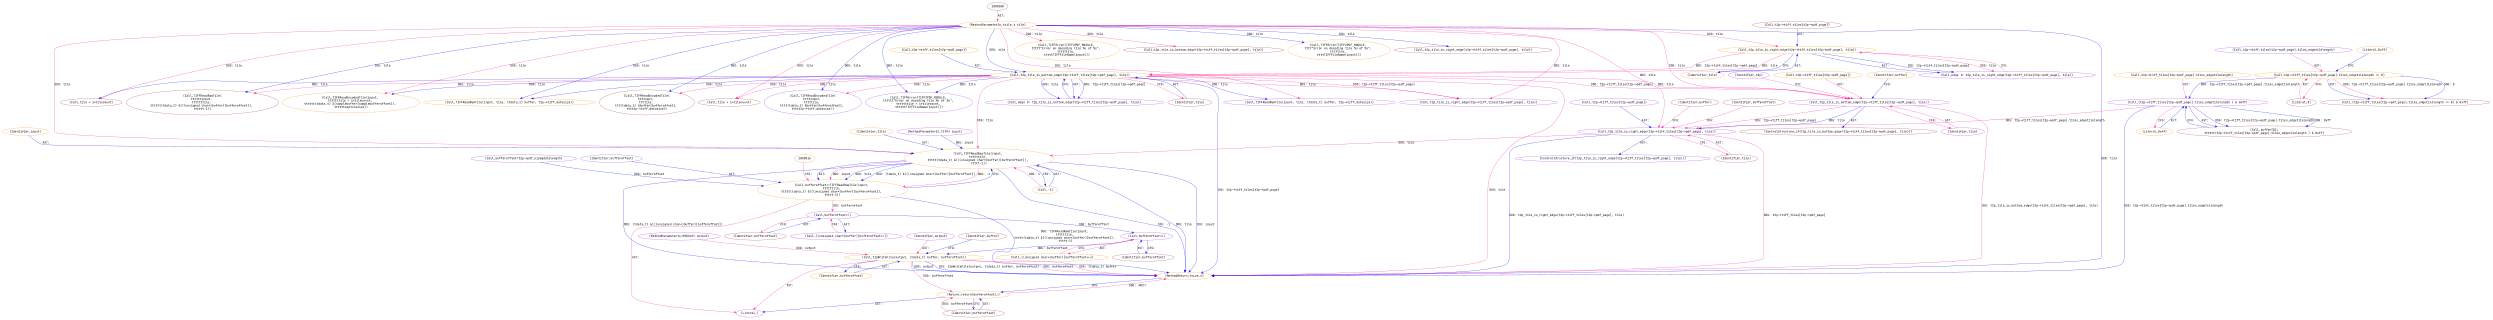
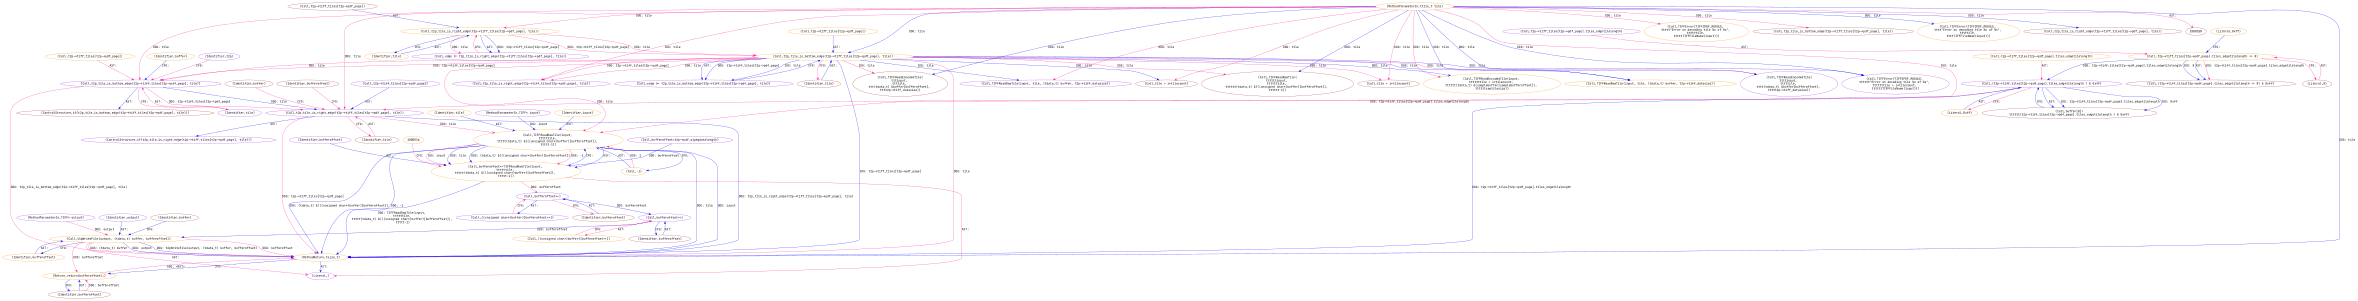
(998, 15) -> (1824, 11)
(679, 236) -> (56, 218)
(923, 246) -> (121, 227)
(855, 304) -> (321, 266)
